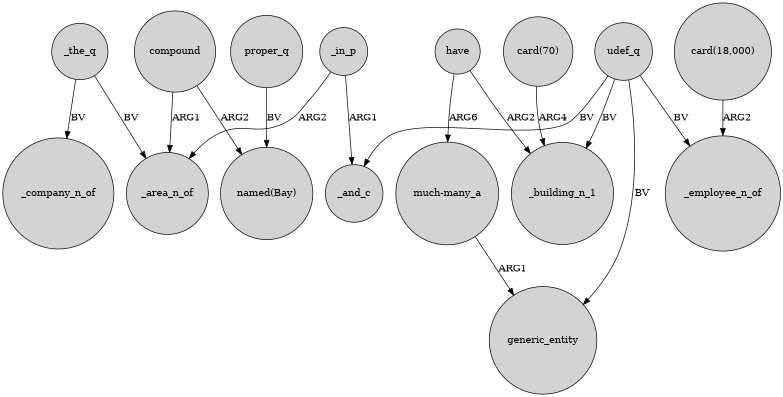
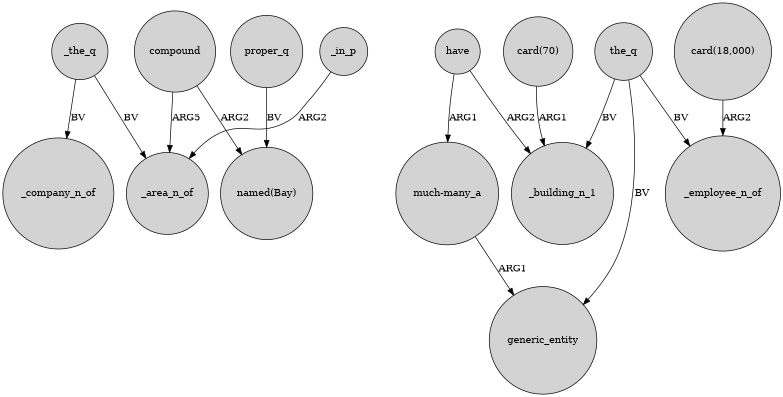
(624, 52) -> (624, 52)
(186, 118) -> (186, 118)
(464, 118) -> (464, 118)
(553, 118) -> (553, 118)
(354, 193) -> none
